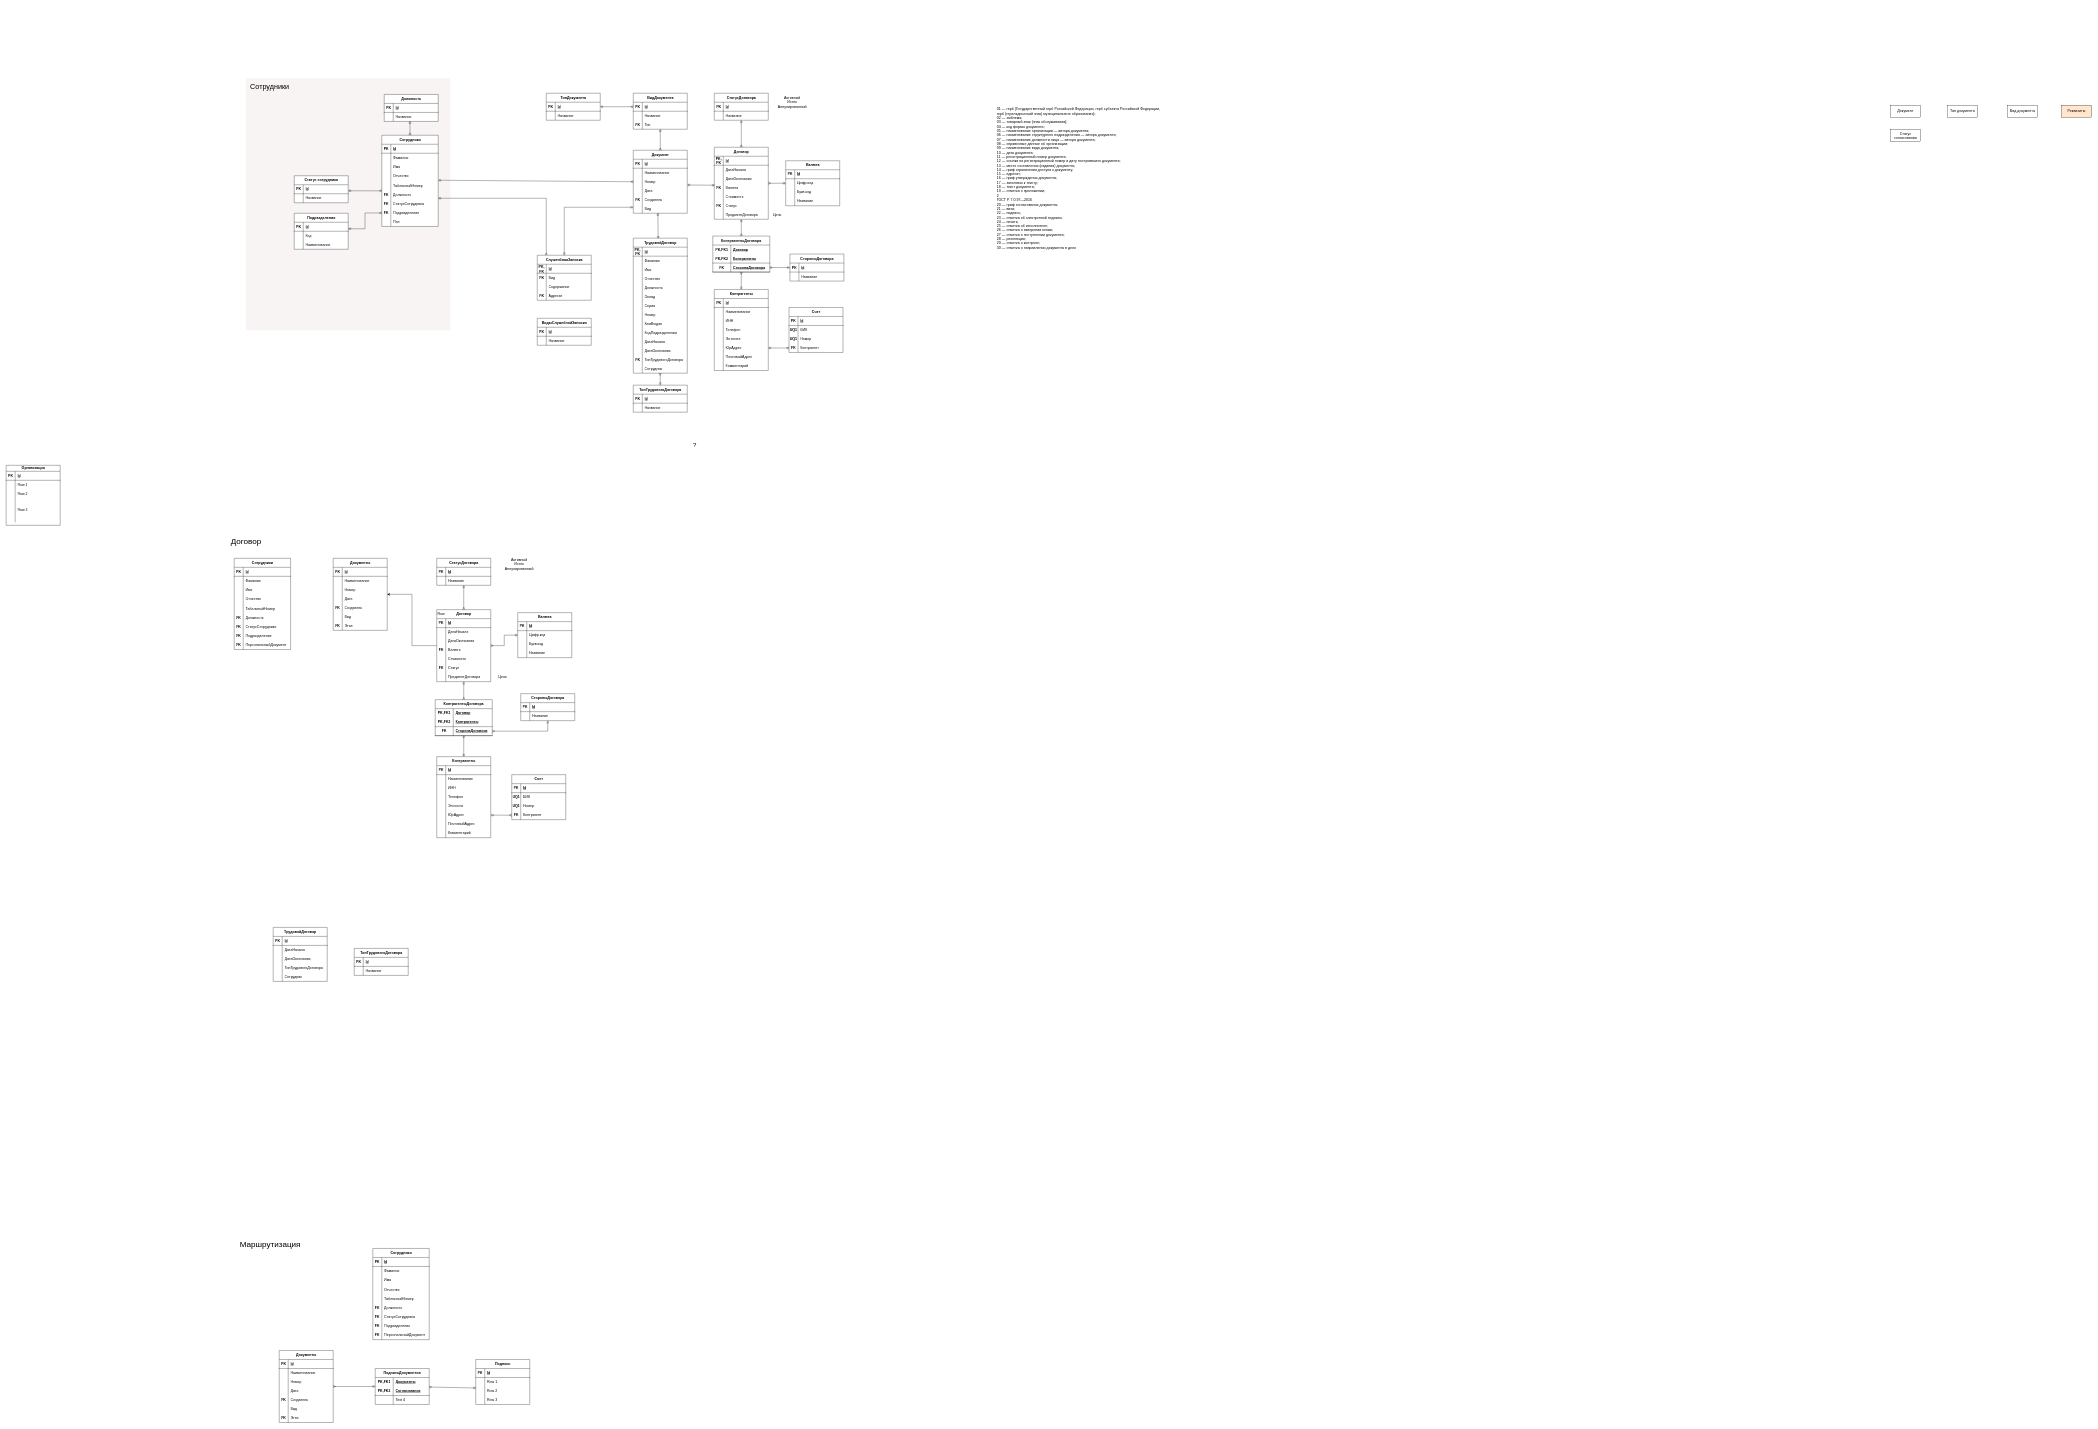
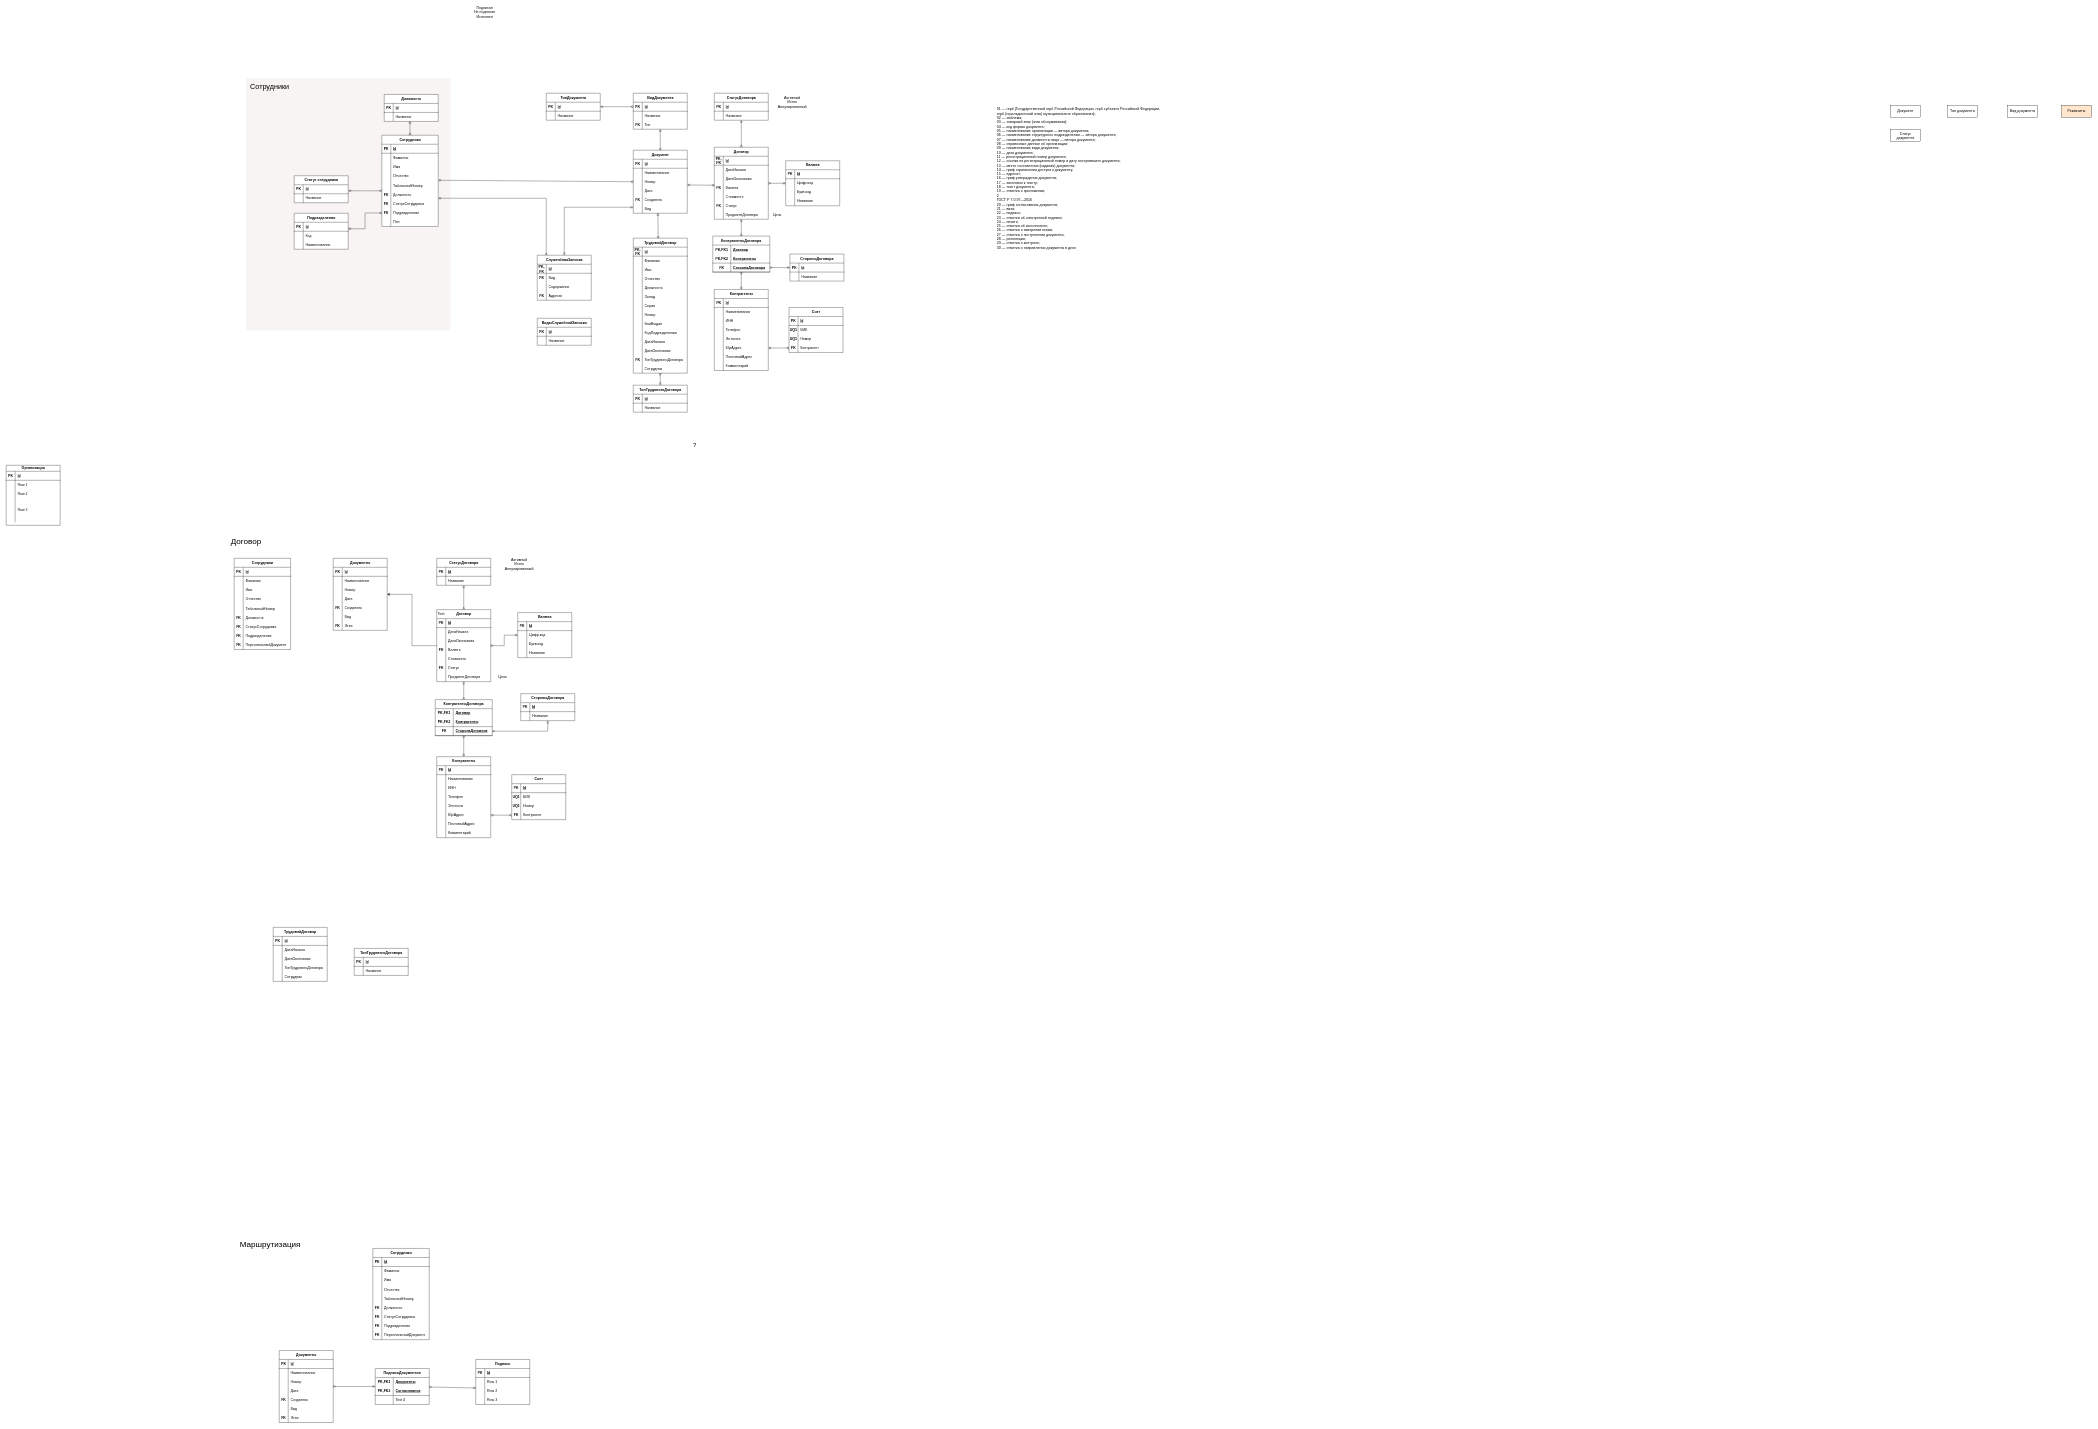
none -> (485, 12)
(1905, 136) -> (1905, 136)
(441, 614) -> (441, 614)
